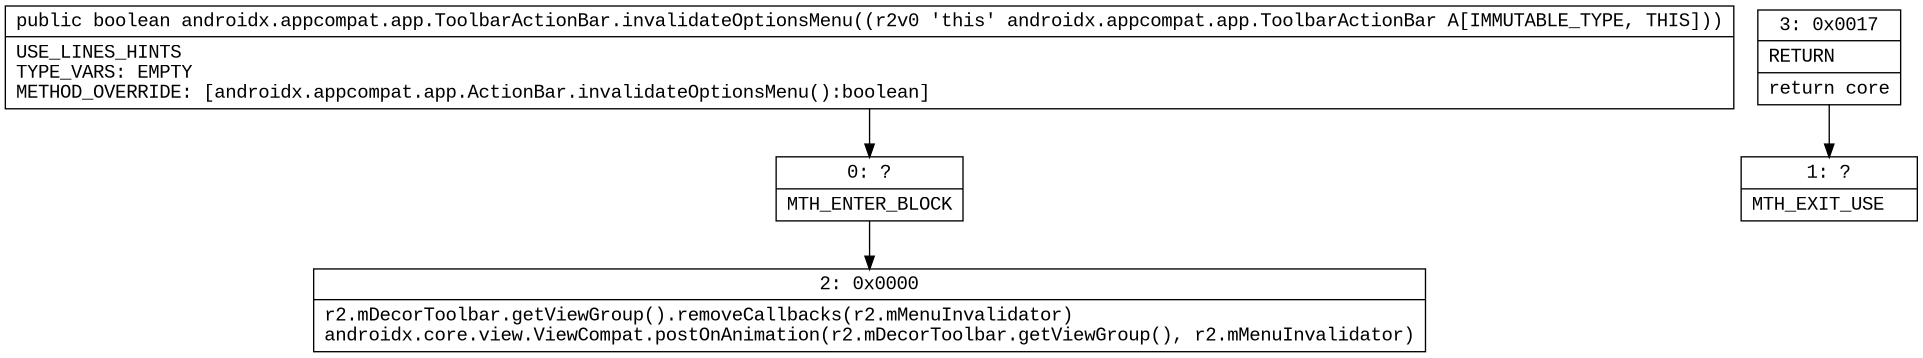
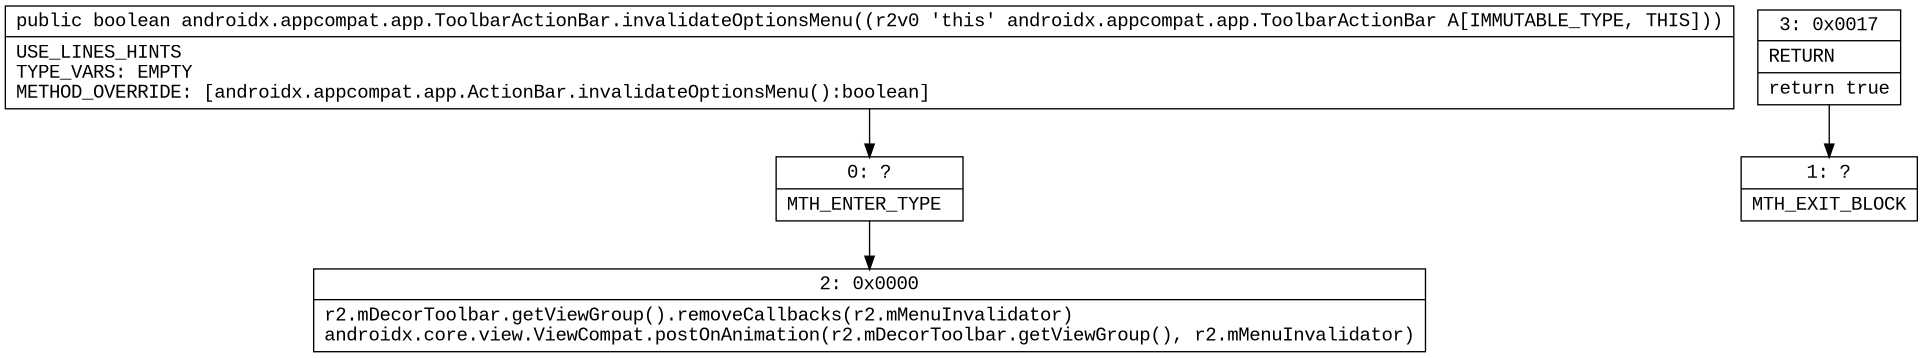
(1829, 88) -> (1829, 88)
(870, 204) -> (864, 204)
(1819, 204) -> (1829, 204)
